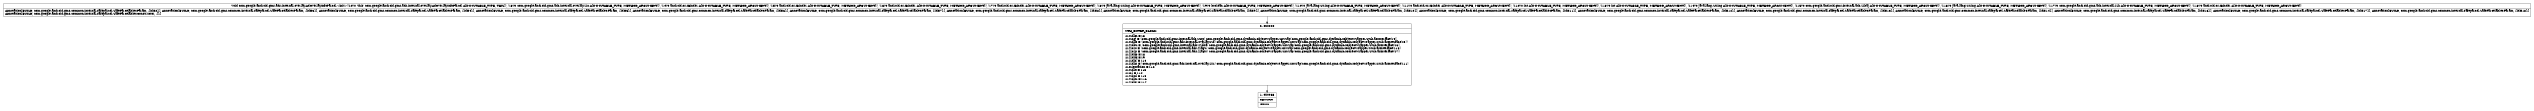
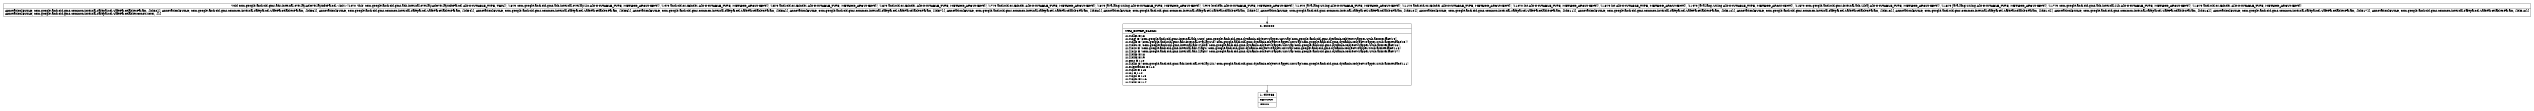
(1136, 61) -> (1135, 61)
